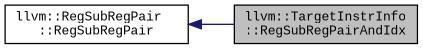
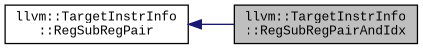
(97, 24) -> (97, 24)
